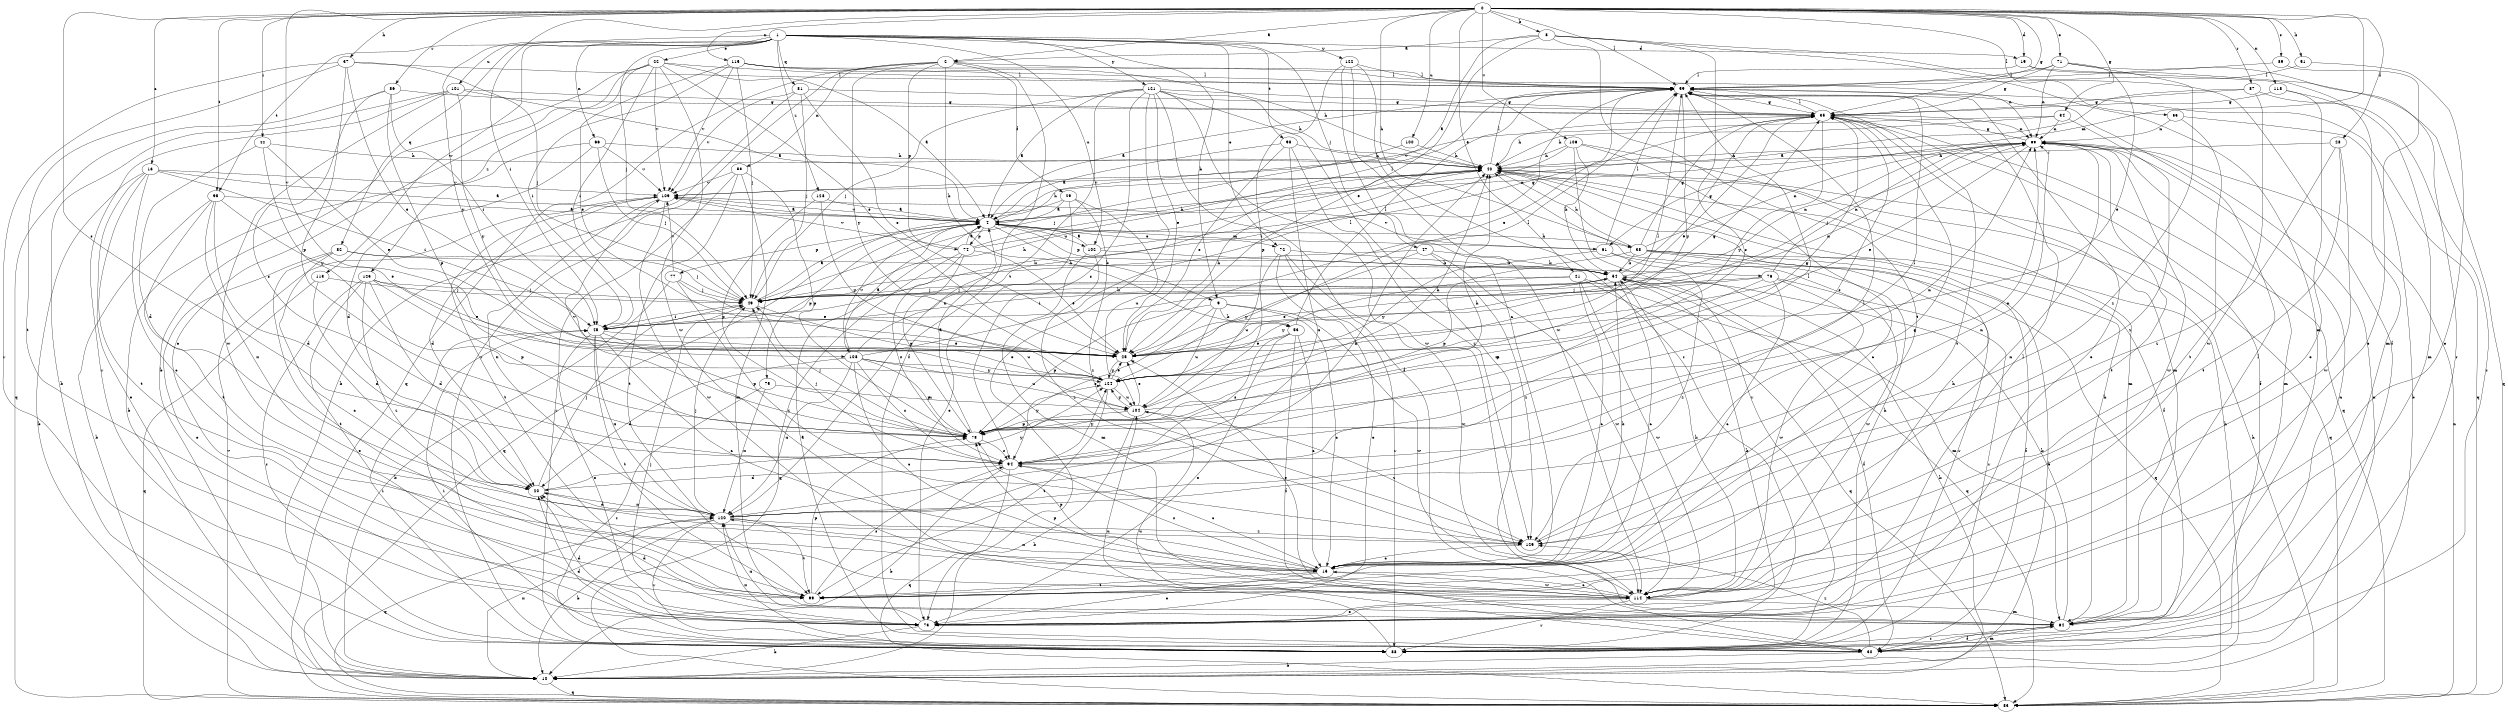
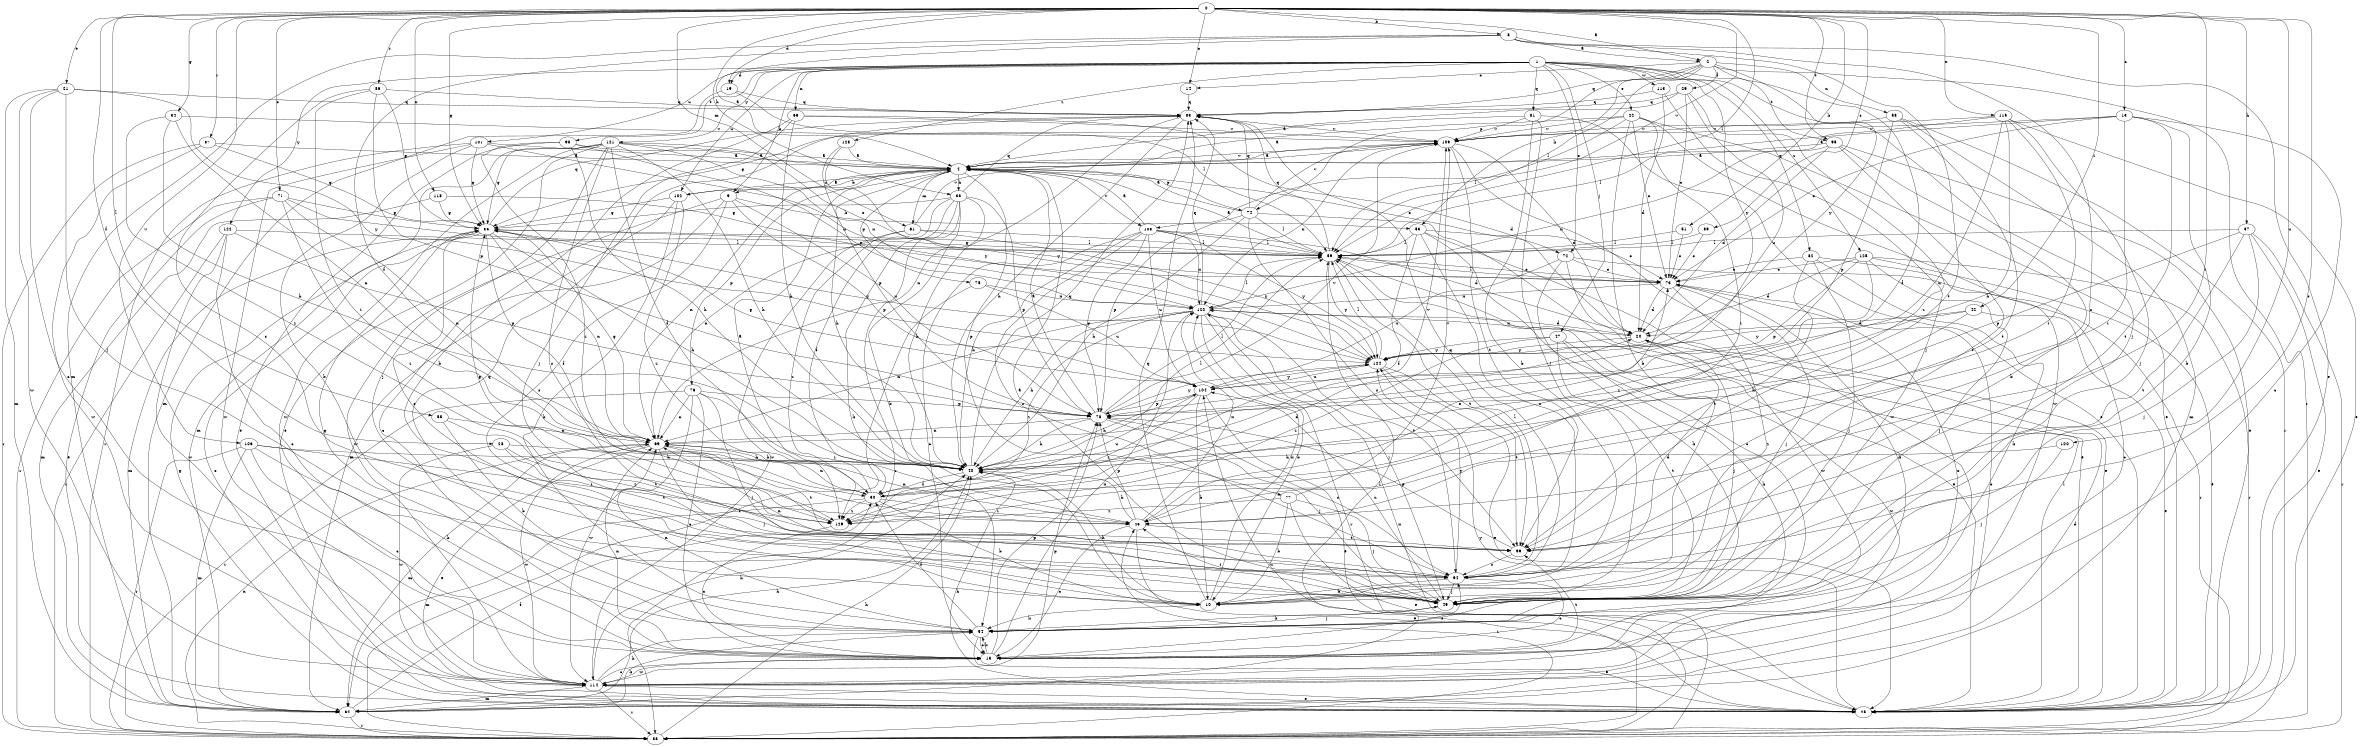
none -> (1189, 89)
(508, 146) -> (1736, 96)
(776, 652) -> (1768, 444)
